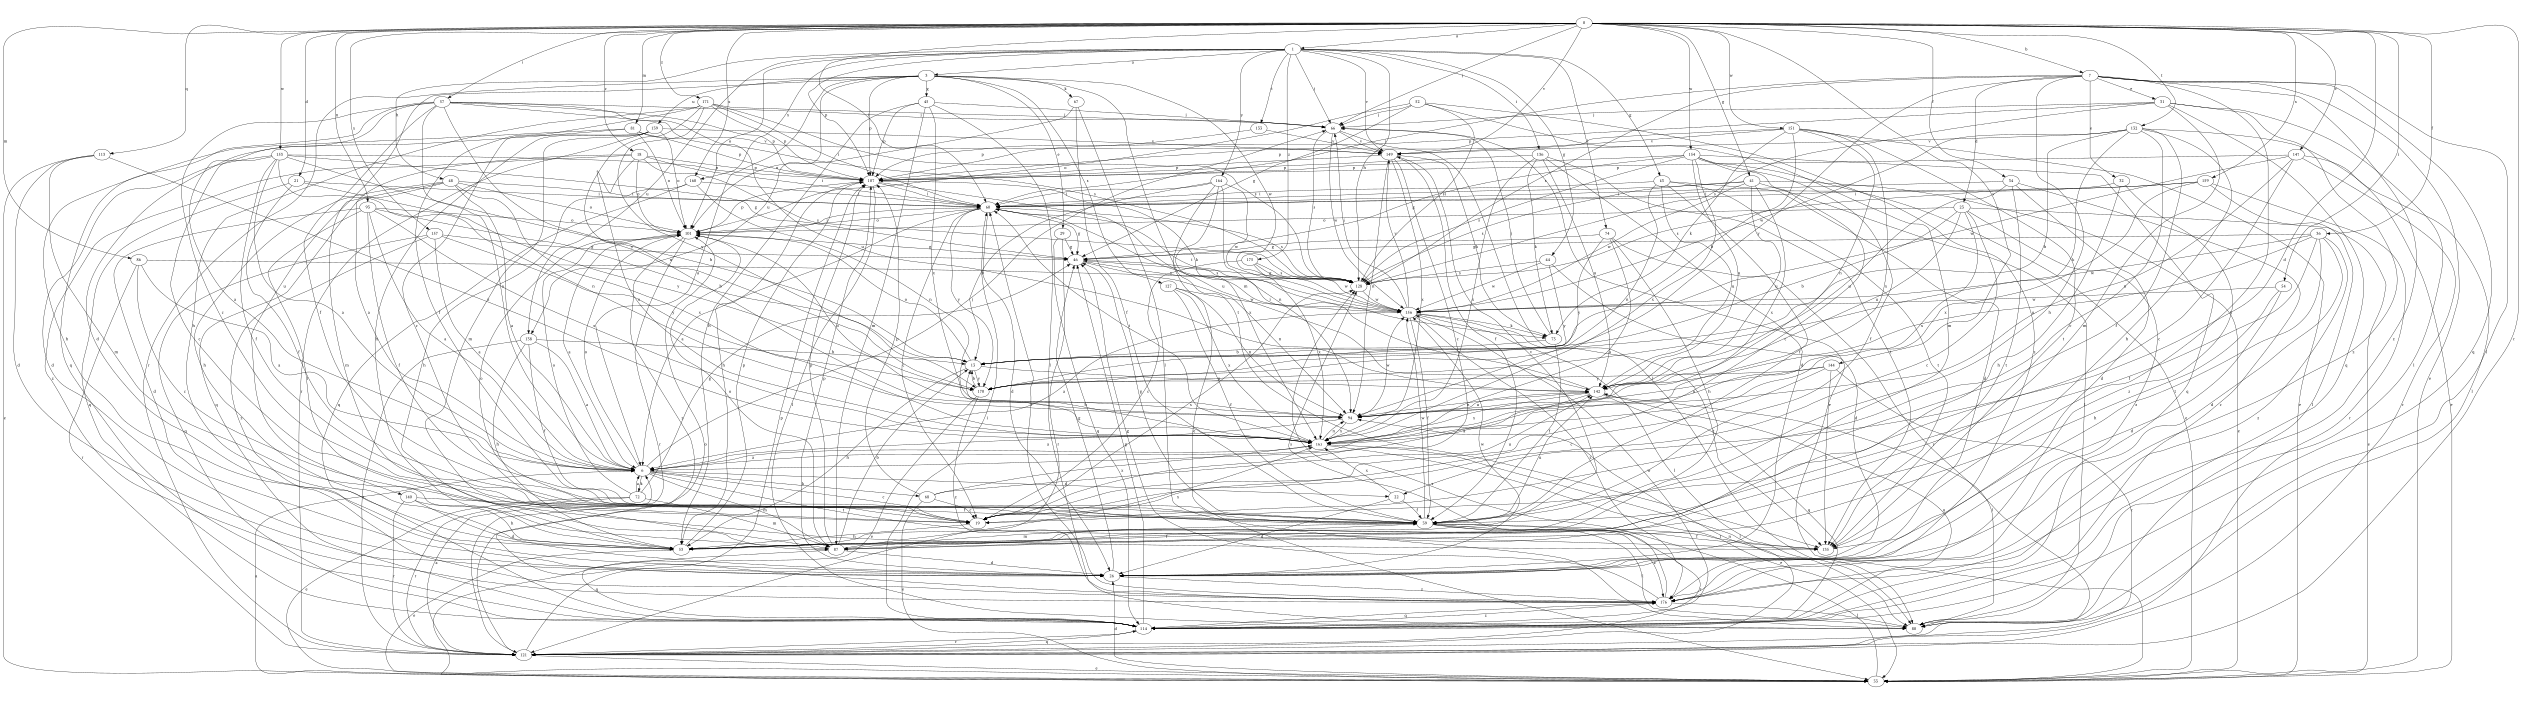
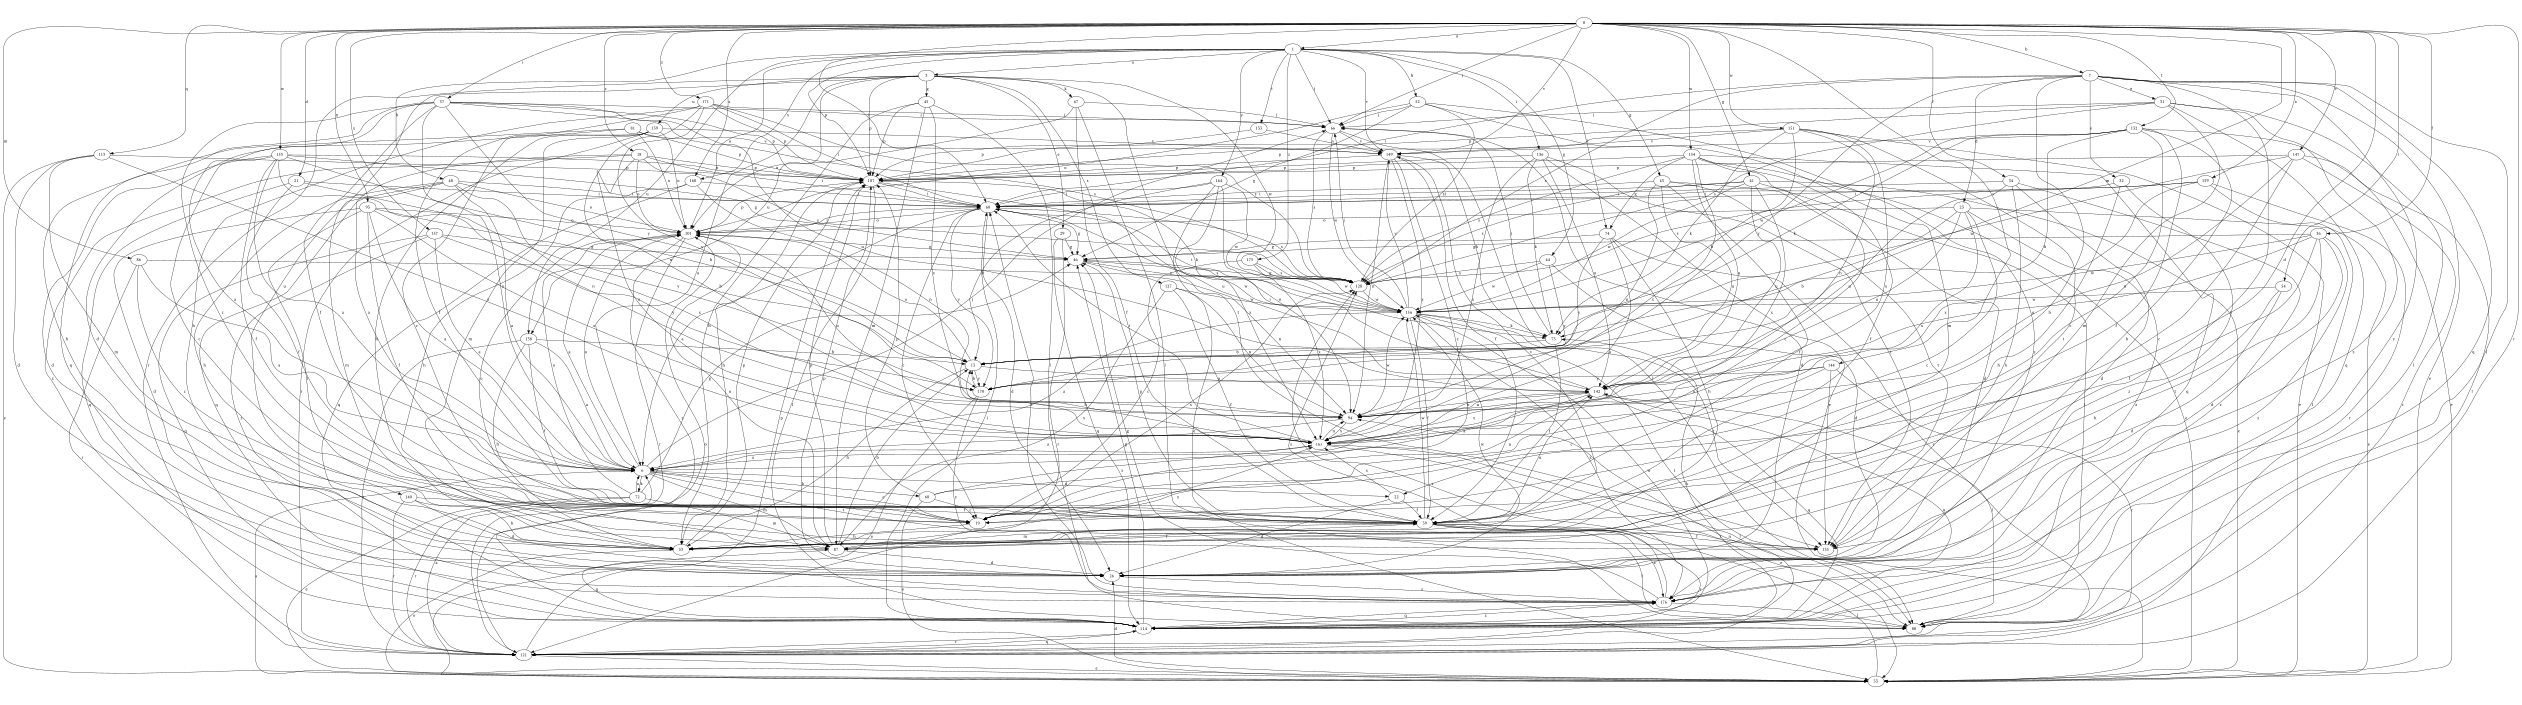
(1069, 24) -> (2275, 106)
(1128, 114) -> (1204, 109)
(1389, 134) -> (1397, 62)
none -> (485, 166)
(1400, 206) -> (1642, 184)
(689, 269) -> (691, 249)
(1246, 286) -> (1246, 286)
(1612, 356) -> (1837, 206)
(1225, 365) -> (1035, 443)
(2007, 365) -> (2007, 365)
(1079, 427) -> none
none -> (1760, 566)
